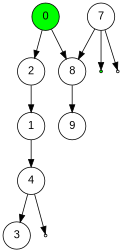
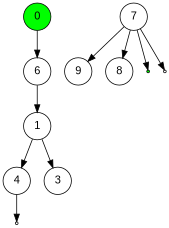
(57, 41) -> none
(31, 71) -> (37, 71)
(72, 95) -> (109, 41)
(25, 204) -> (46, 150)
